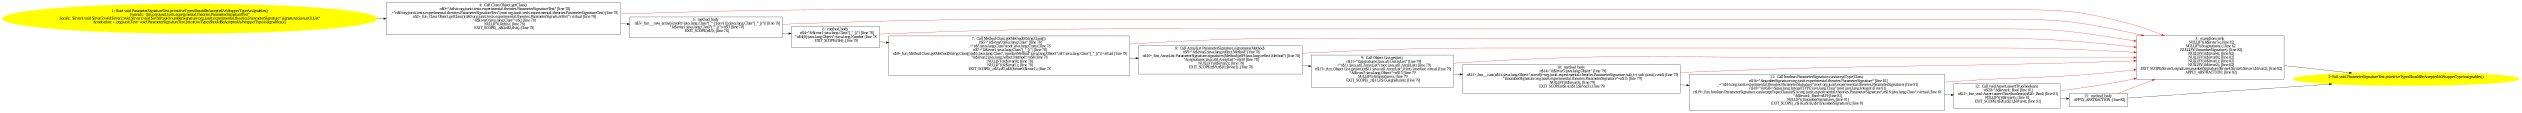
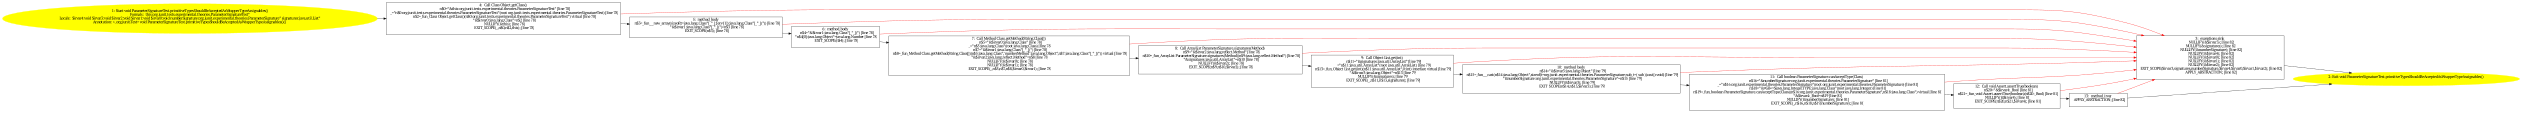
(2098, 100) -> (2098, 100)
